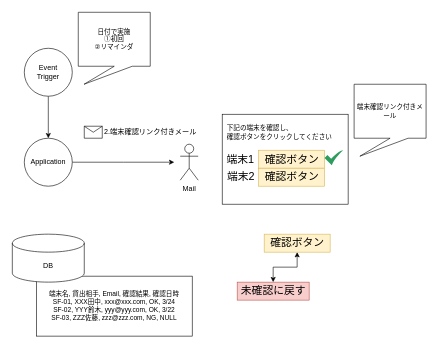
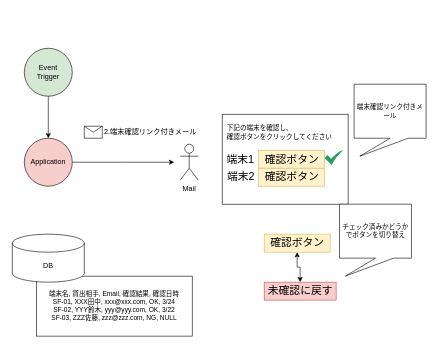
(114, 48) -> none
(48, 72) -> (48, 72)
(48, 162) -> (48, 162)
none -> (376, 240)
(273, 291) -> (300, 291)
